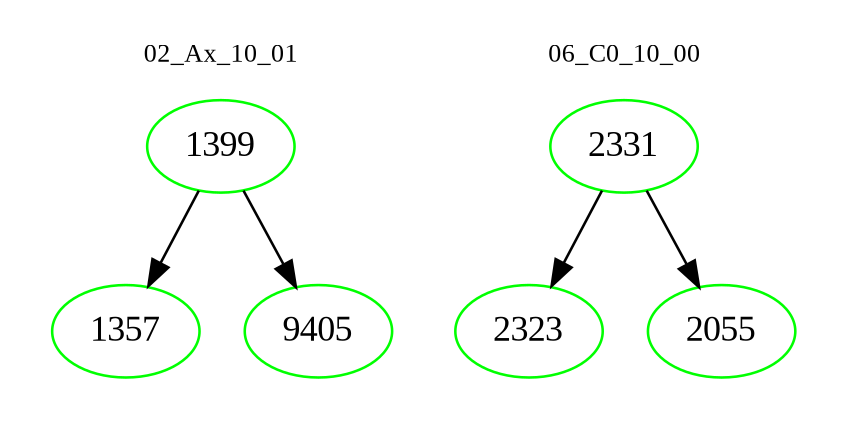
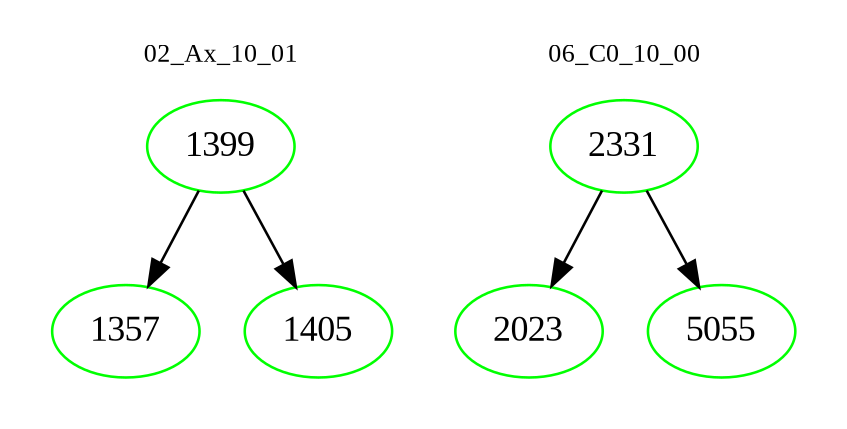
(318, 331) -> (318, 331)
(529, 331) -> (529, 331)
(722, 331) -> (722, 331)
